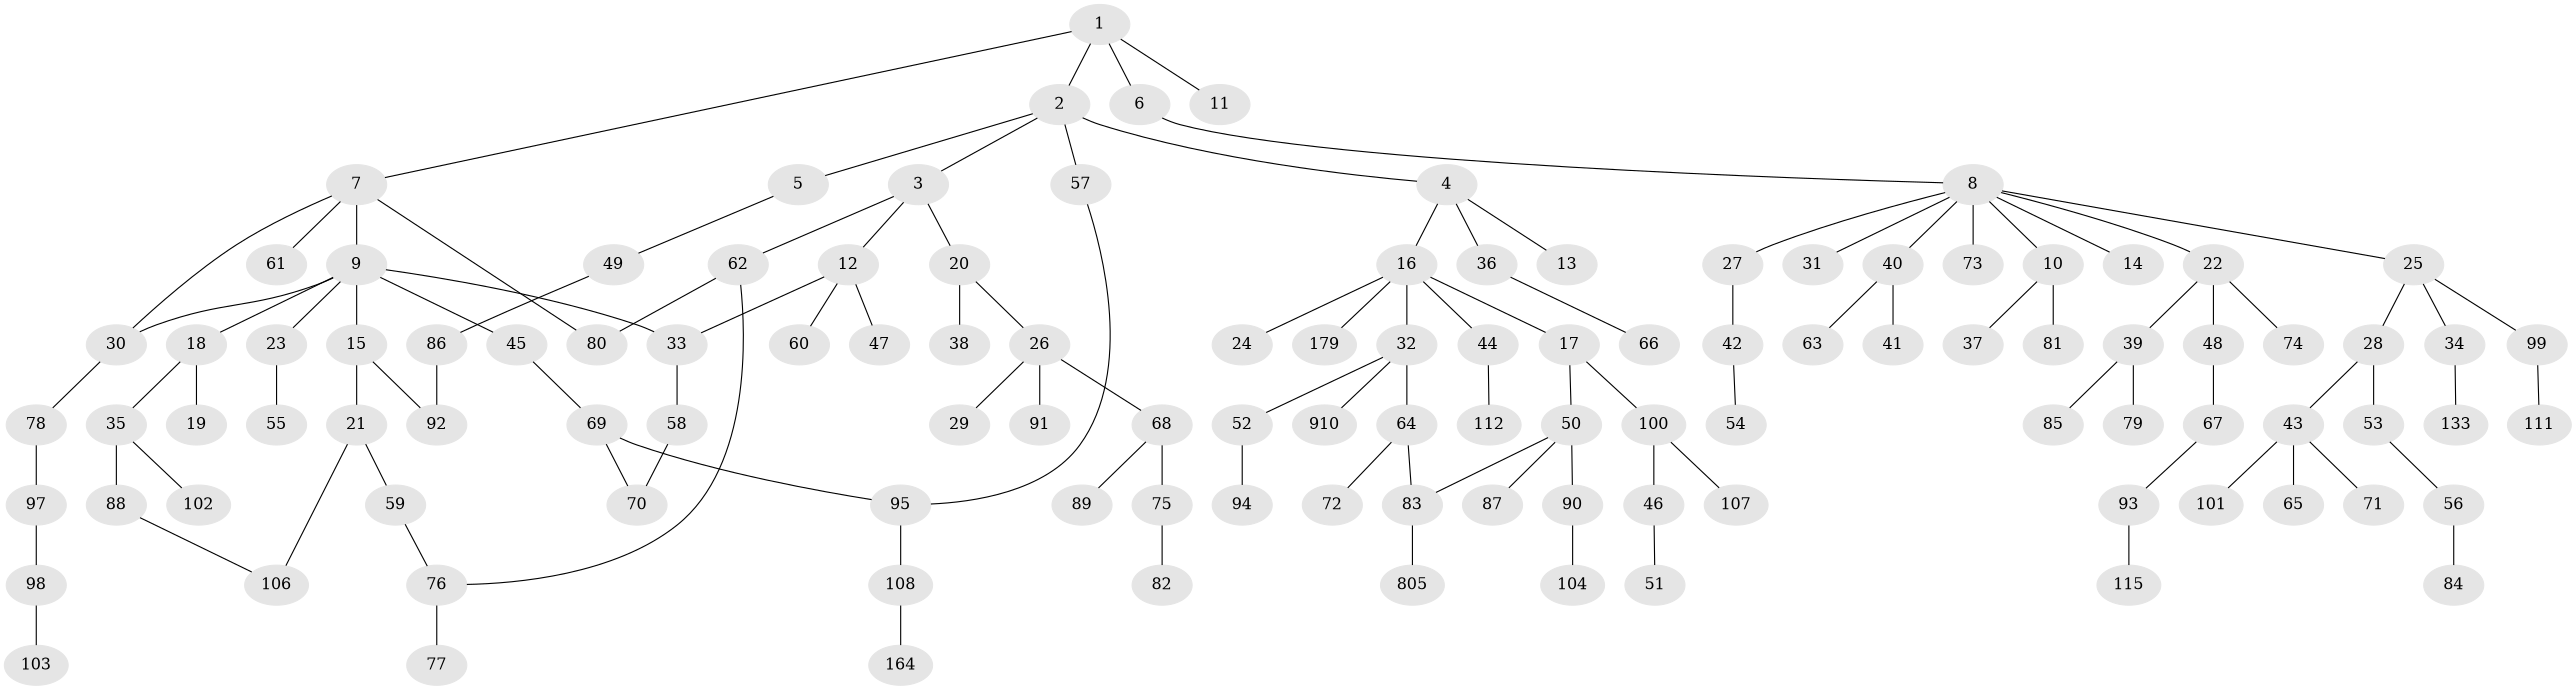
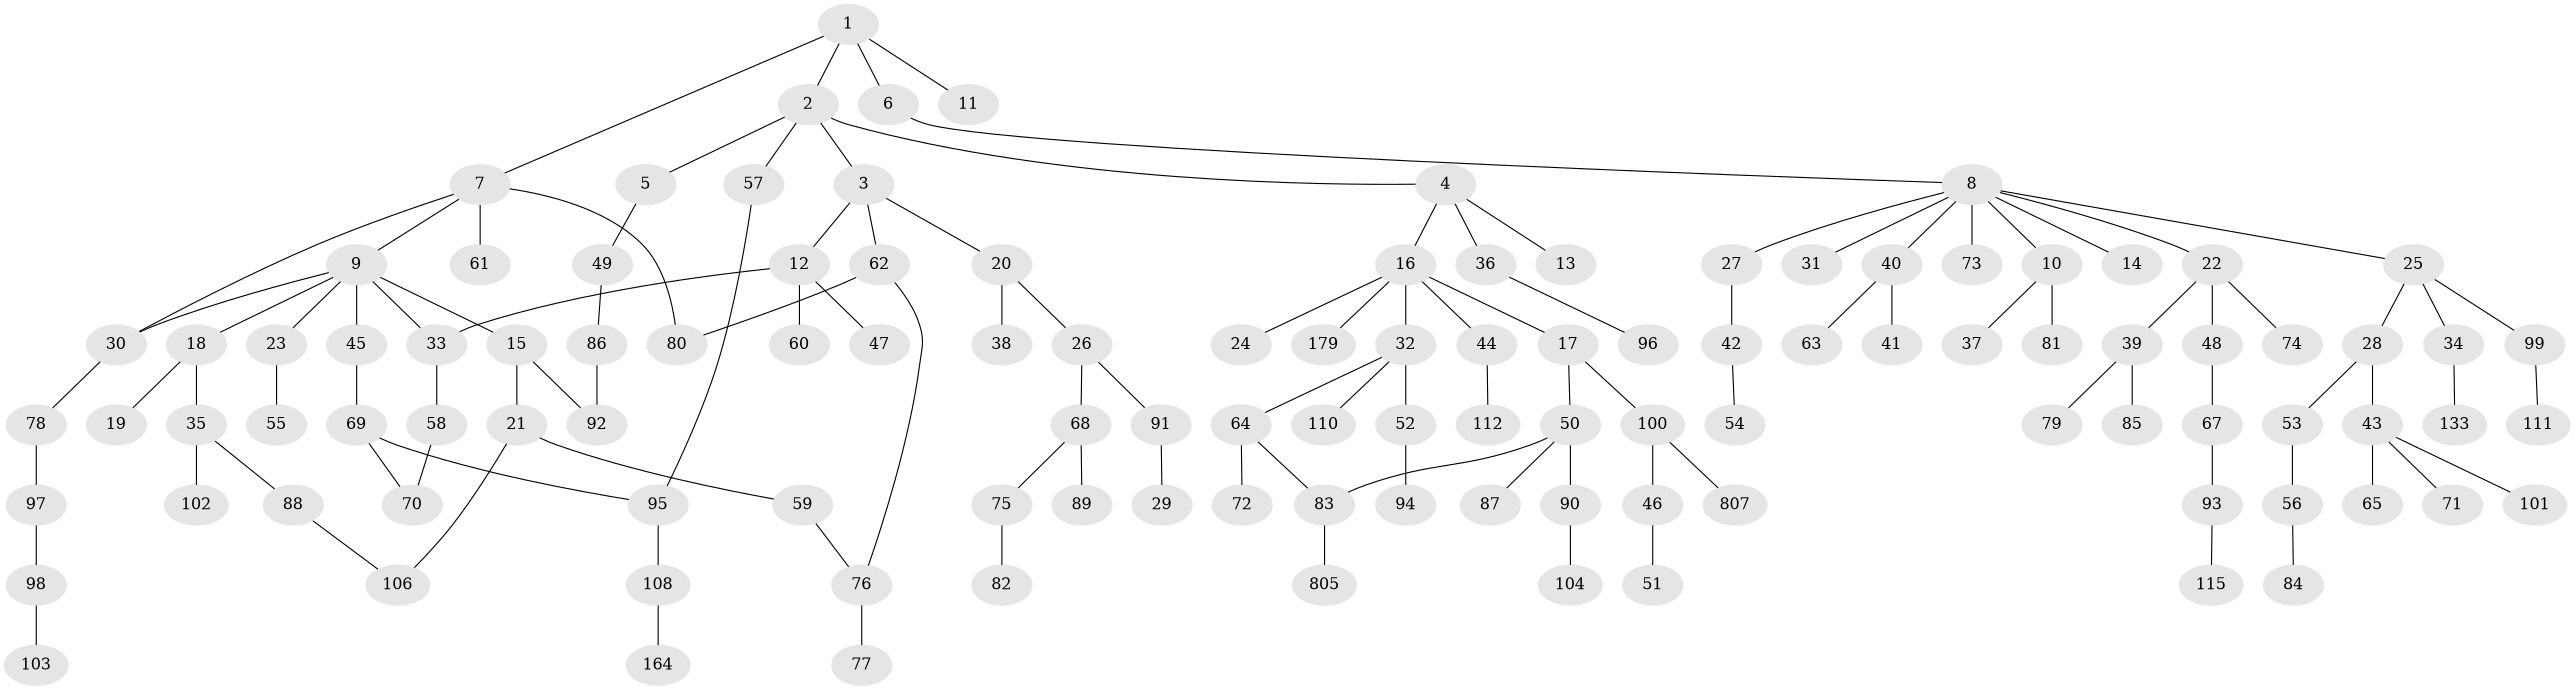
(1649, 345) -> (1648, 345)
(1000, 385) -> (1162, 465)
(1325, 425) -> (1323, 425)
(1736, 505) -> (1735, 505)
